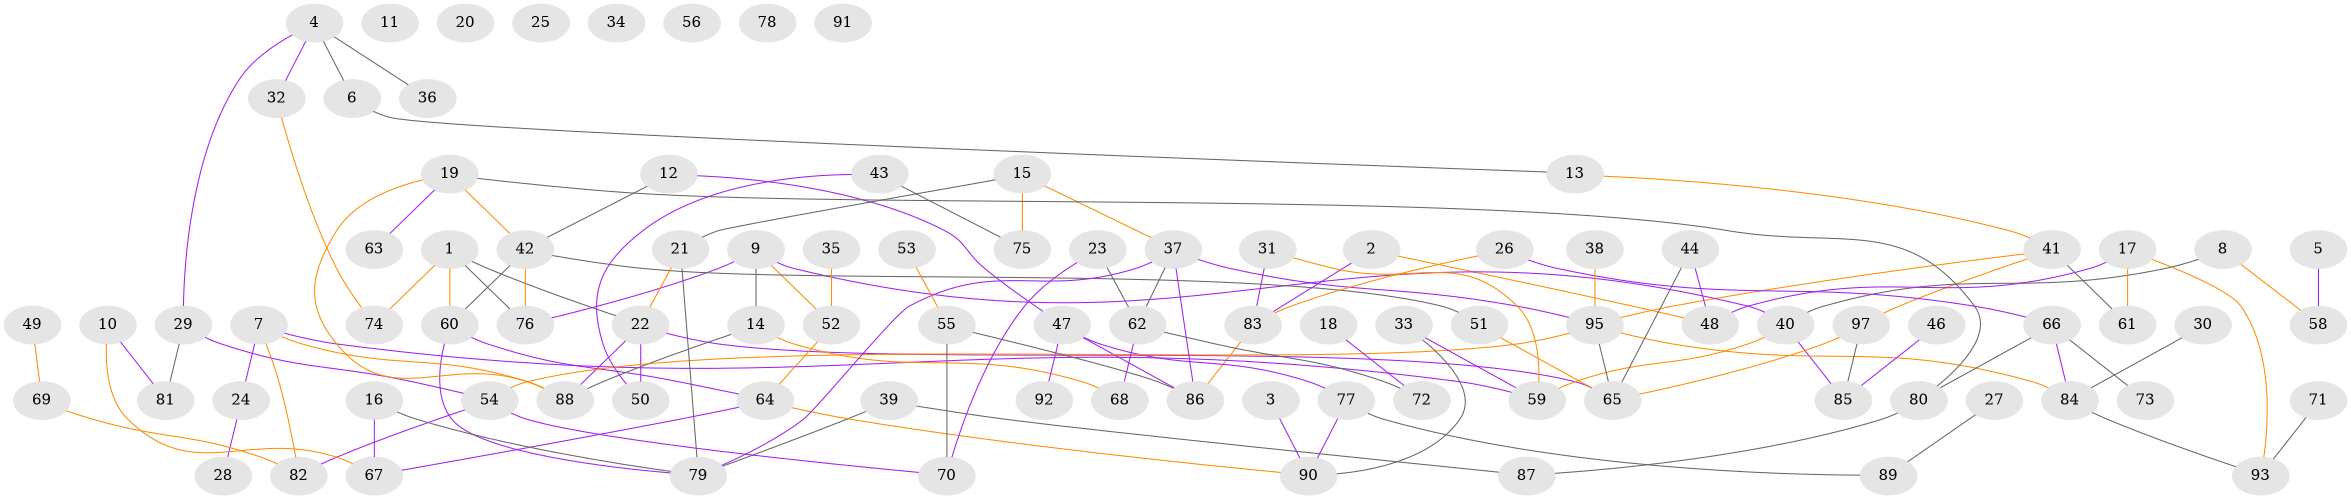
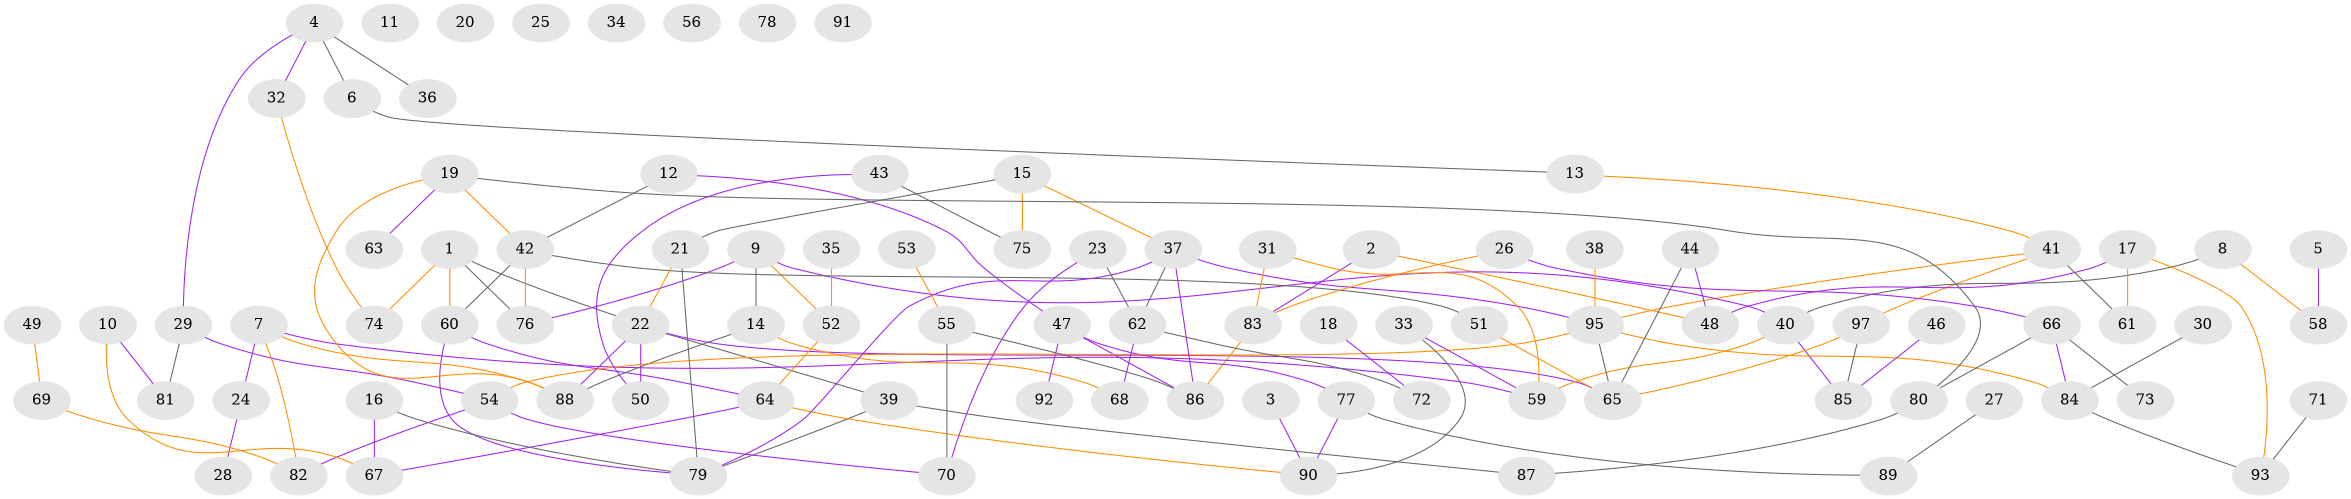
(1259, 296) -> (1259, 296)
none -> (800, 373)
